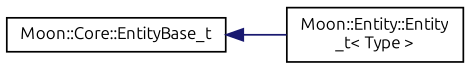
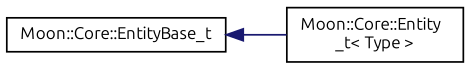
(375, 35) -> (375, 35)
